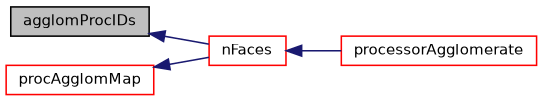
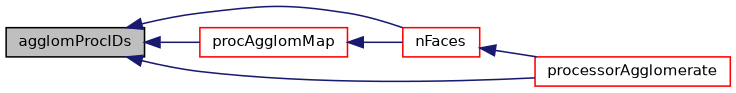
none -> (180, 42)
none -> (338, 81)
